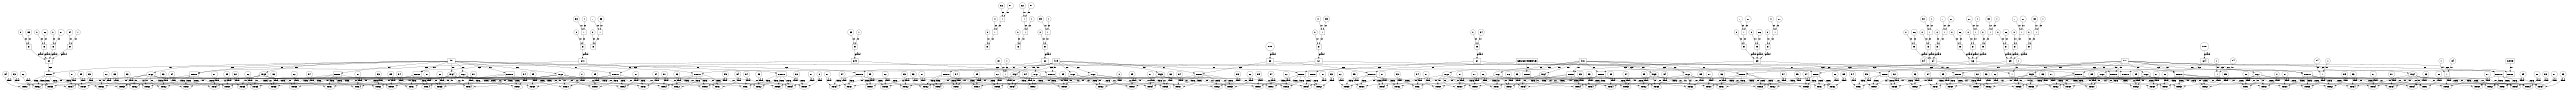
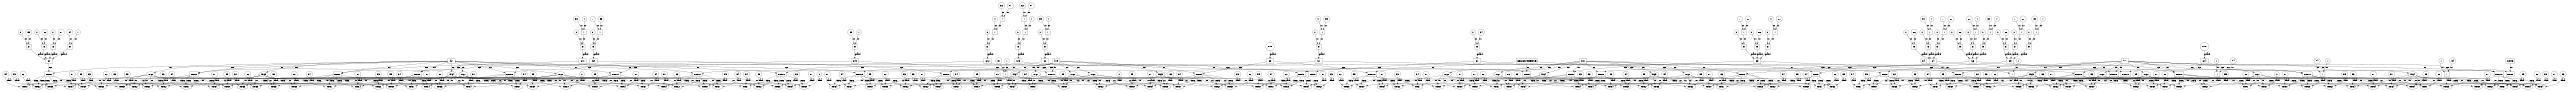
(451, 61) -> (451, 61)
none -> (593, 61)
none -> (987, 61)
none -> (1018, 61)
